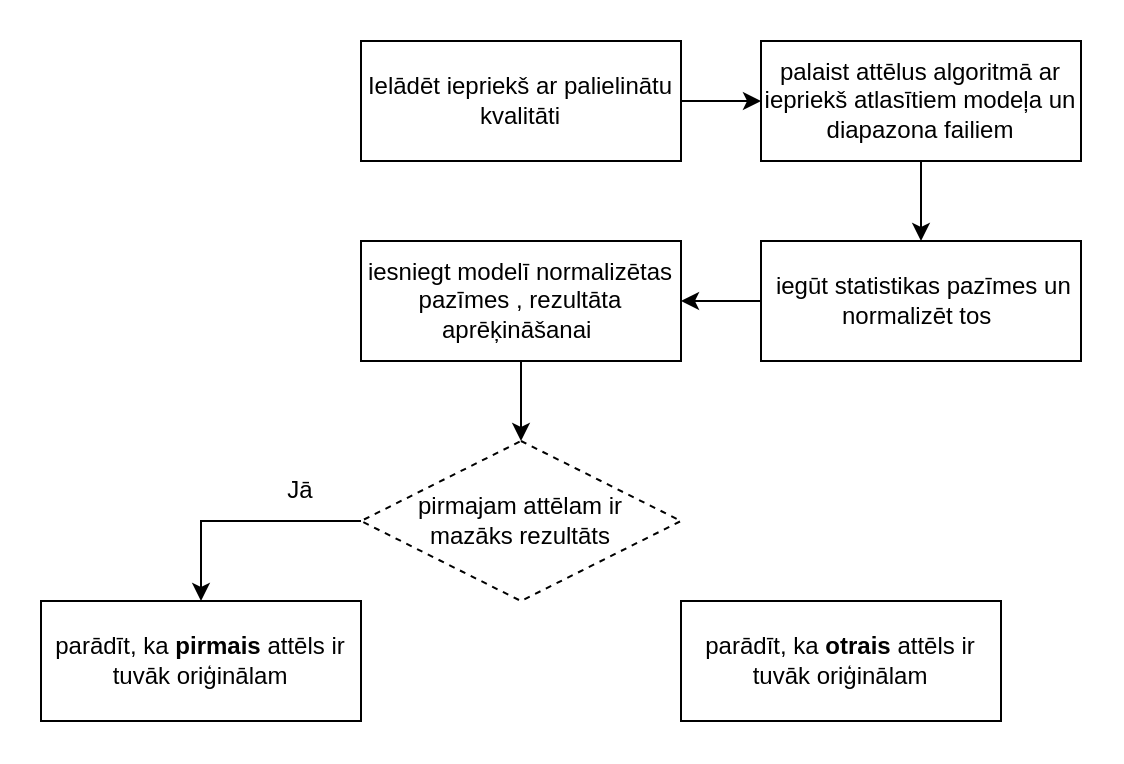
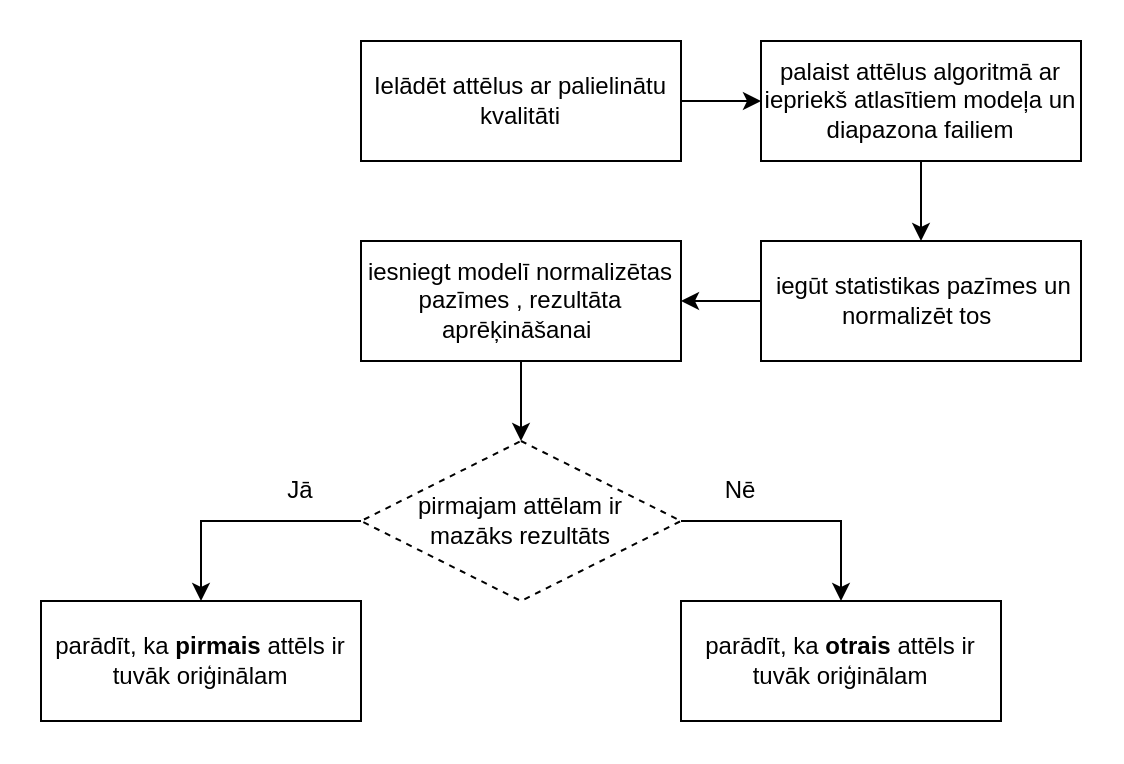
(521, 101) -> (521, 101)
none -> (741, 491)
none -> (794, 521)
